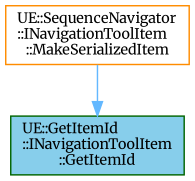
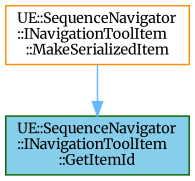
(97, 145) -> (97, 145)
